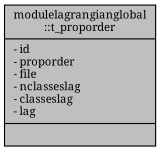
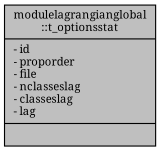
(80, 28) -> (80, 28)
